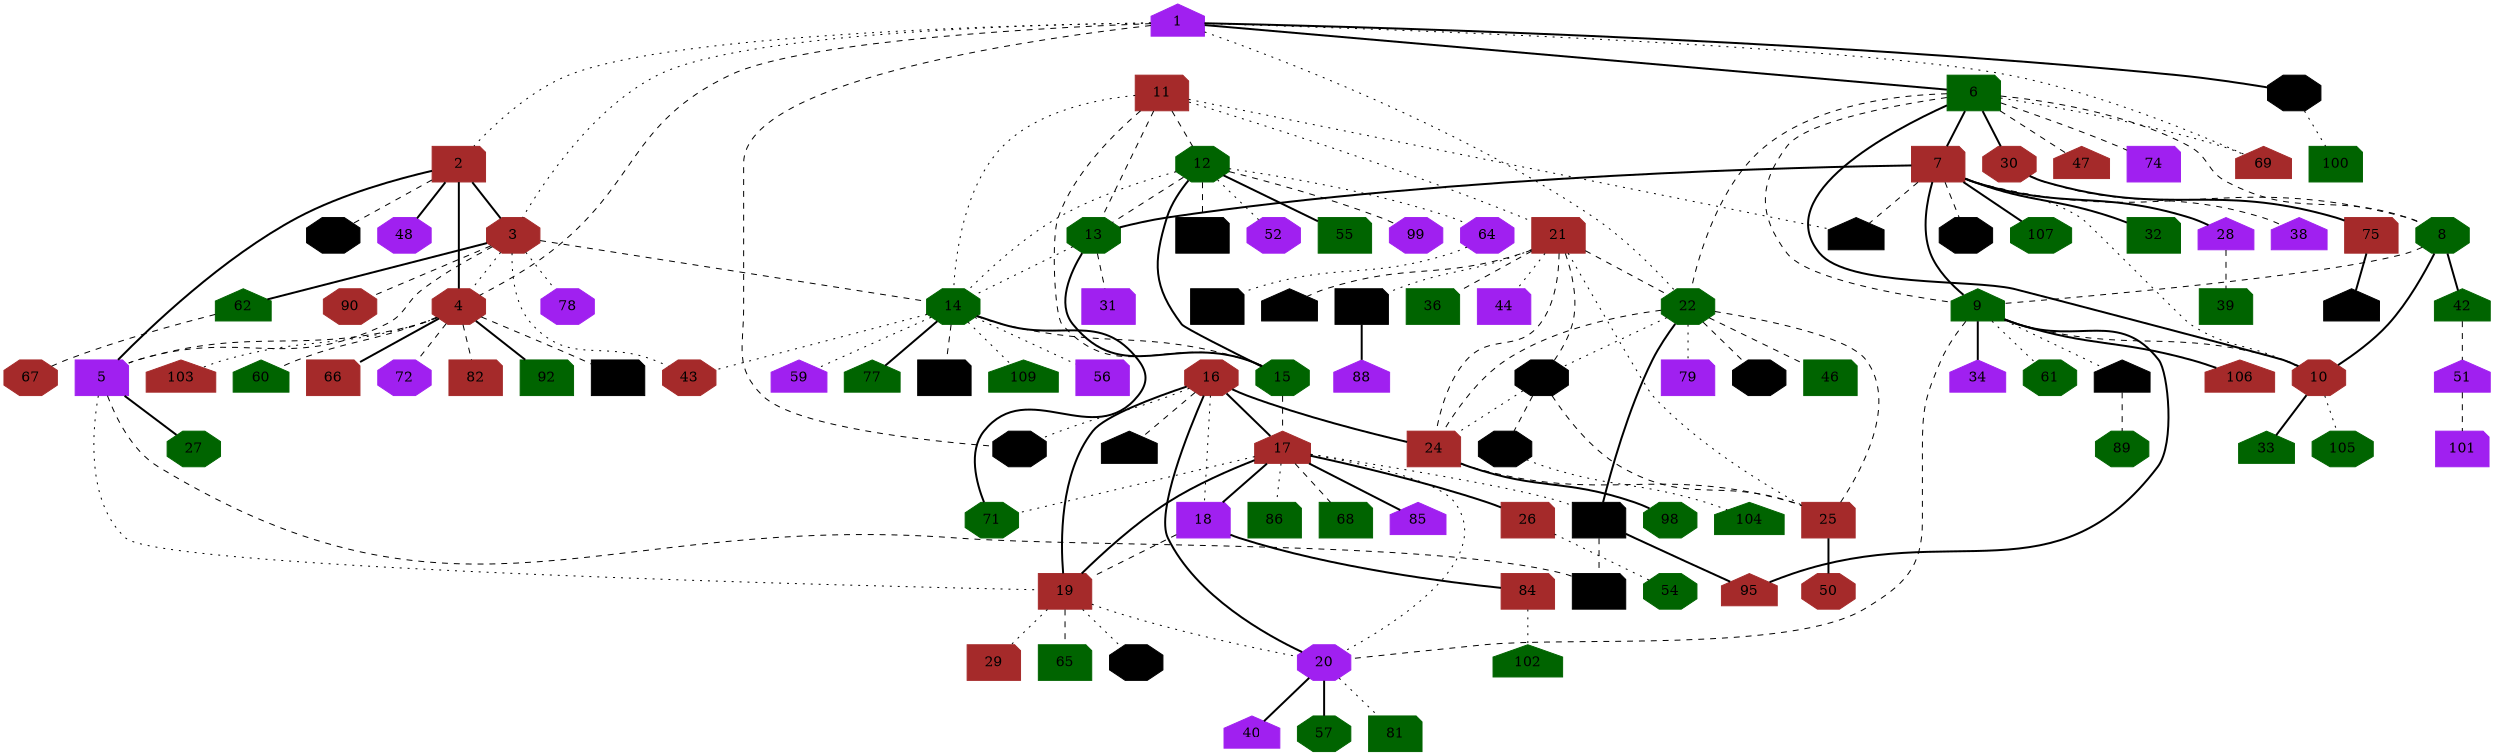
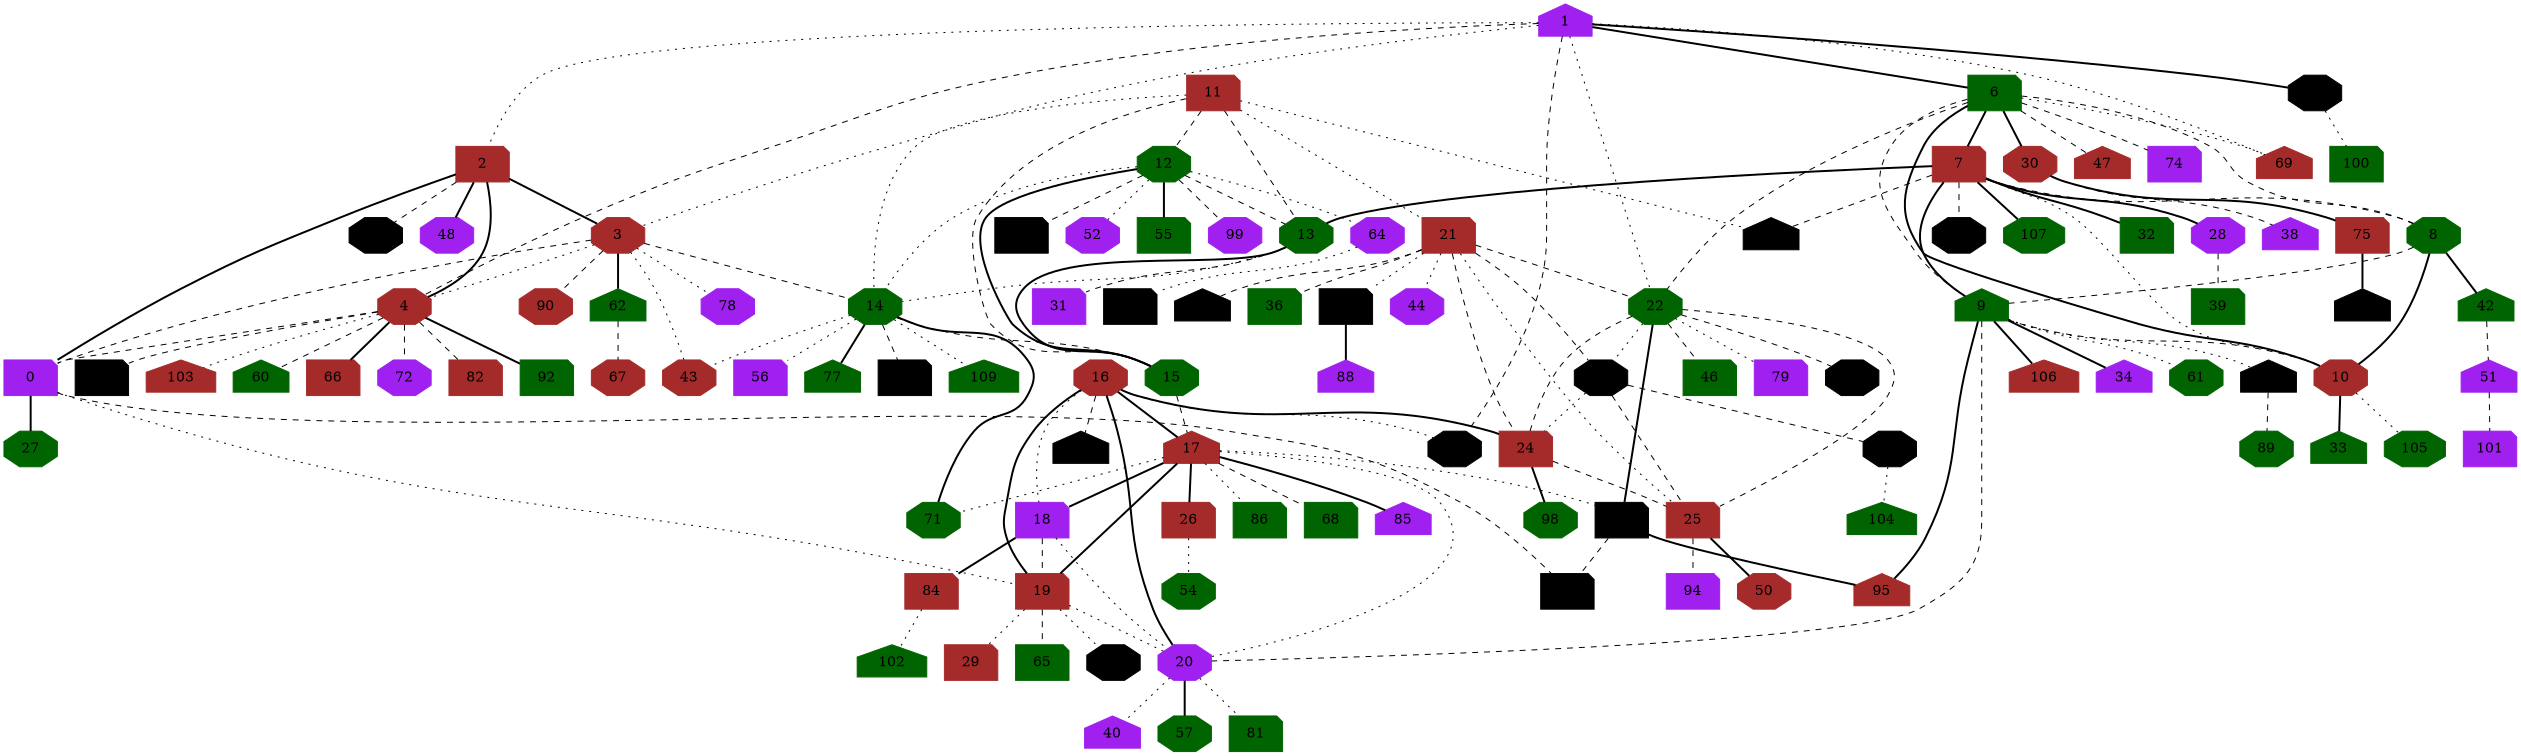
(2226, 235) -> (2218, 235)
(1504, 307) -> (1417, 307)
(102, 378) -> (31, 378)
(799, 378) -> none
none -> (1693, 591)
none -> (1108, 597)
(1287, 700) -> (1147, 700)
